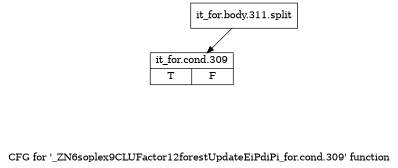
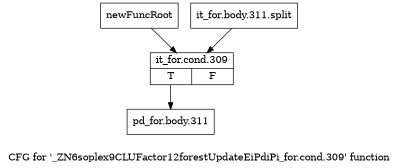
none -> (139, 16)
none -> (171, 122)
